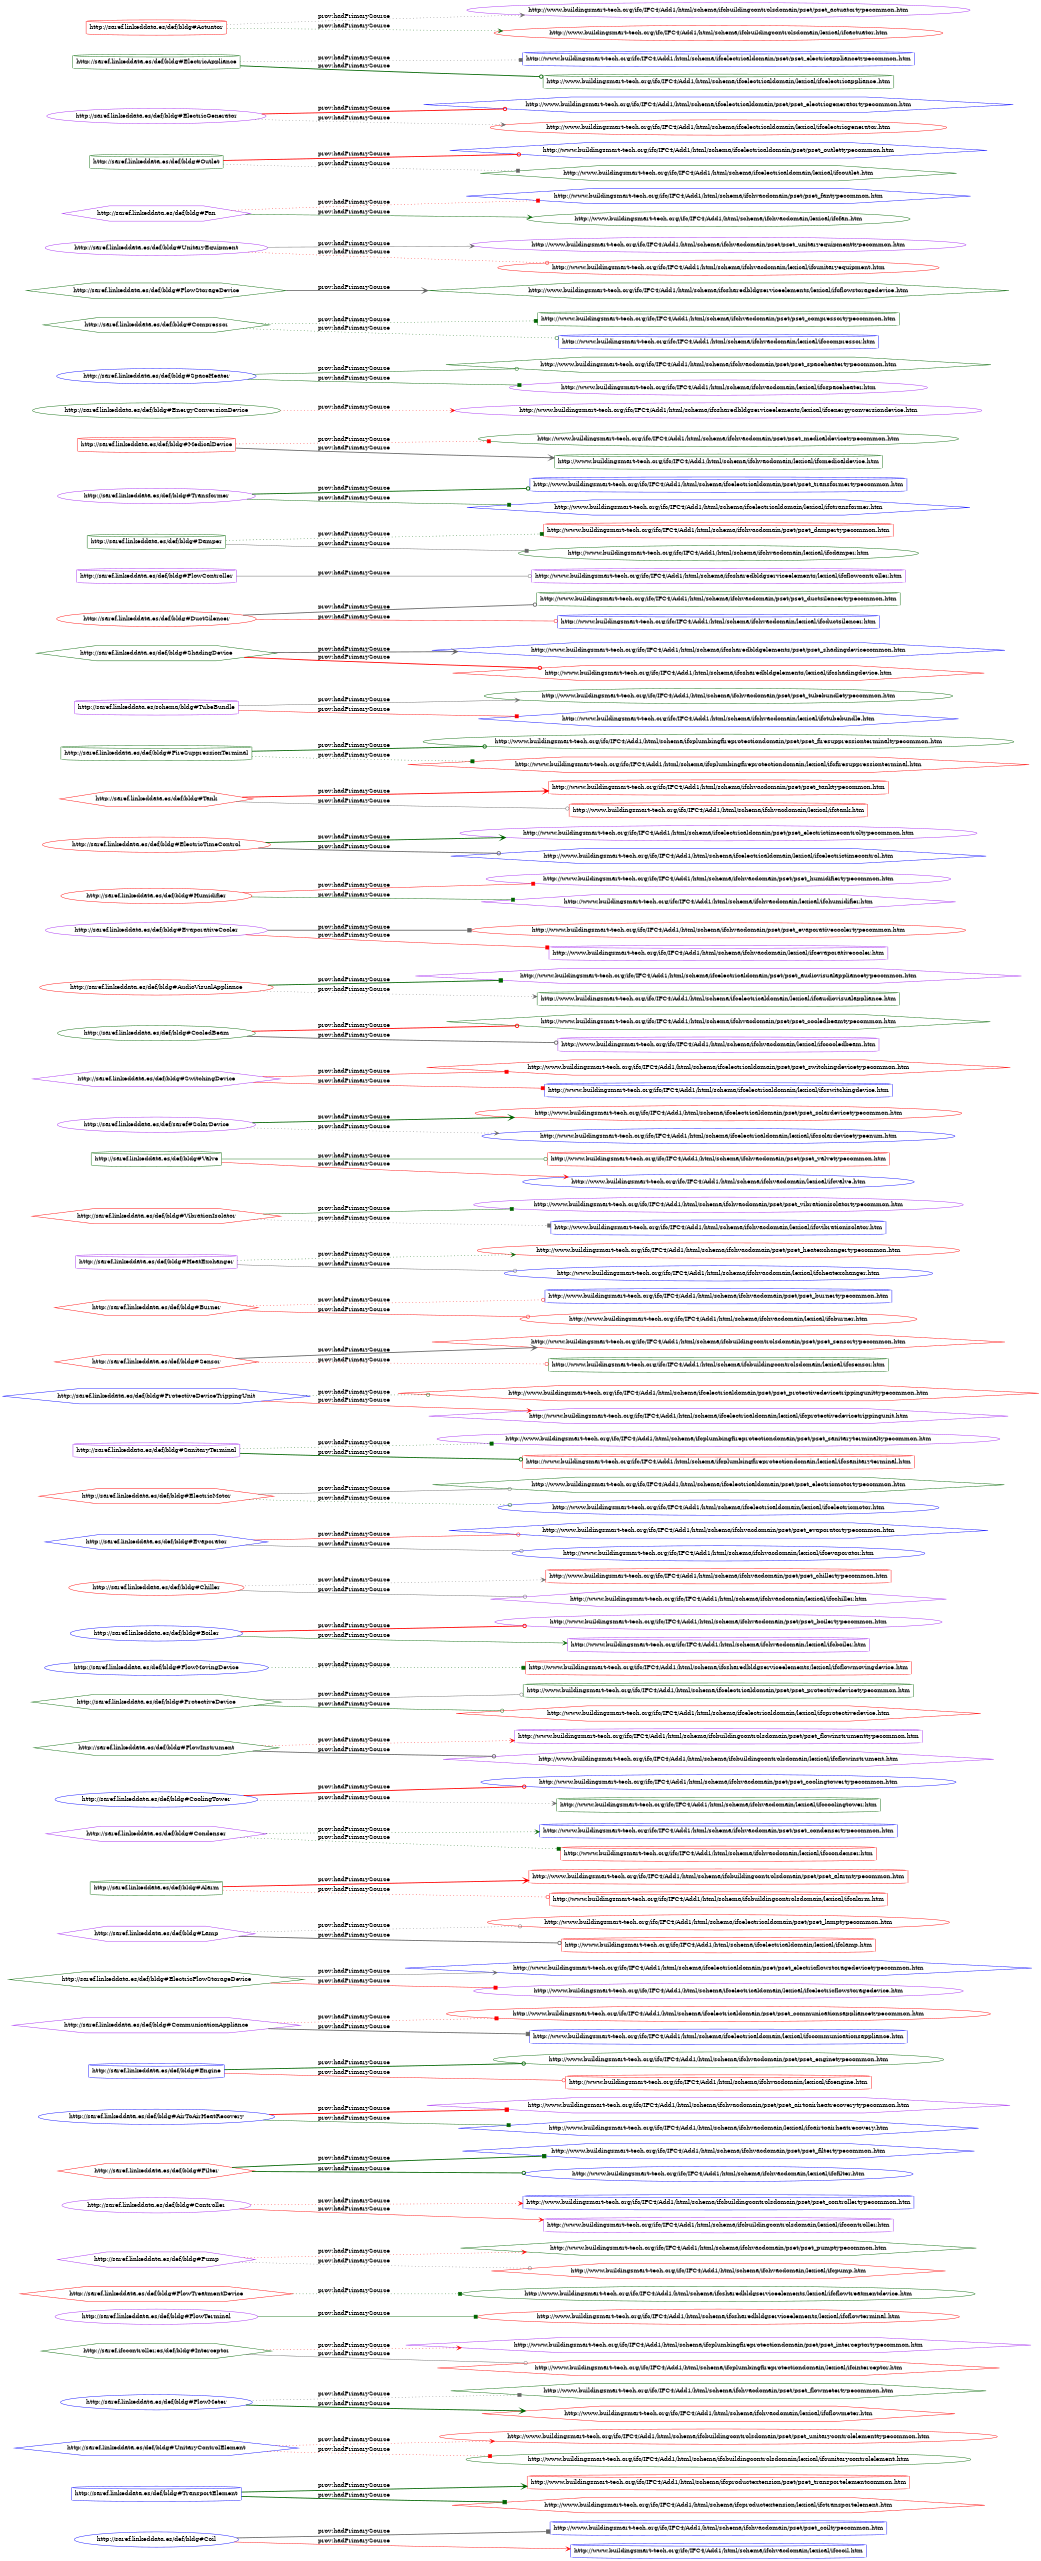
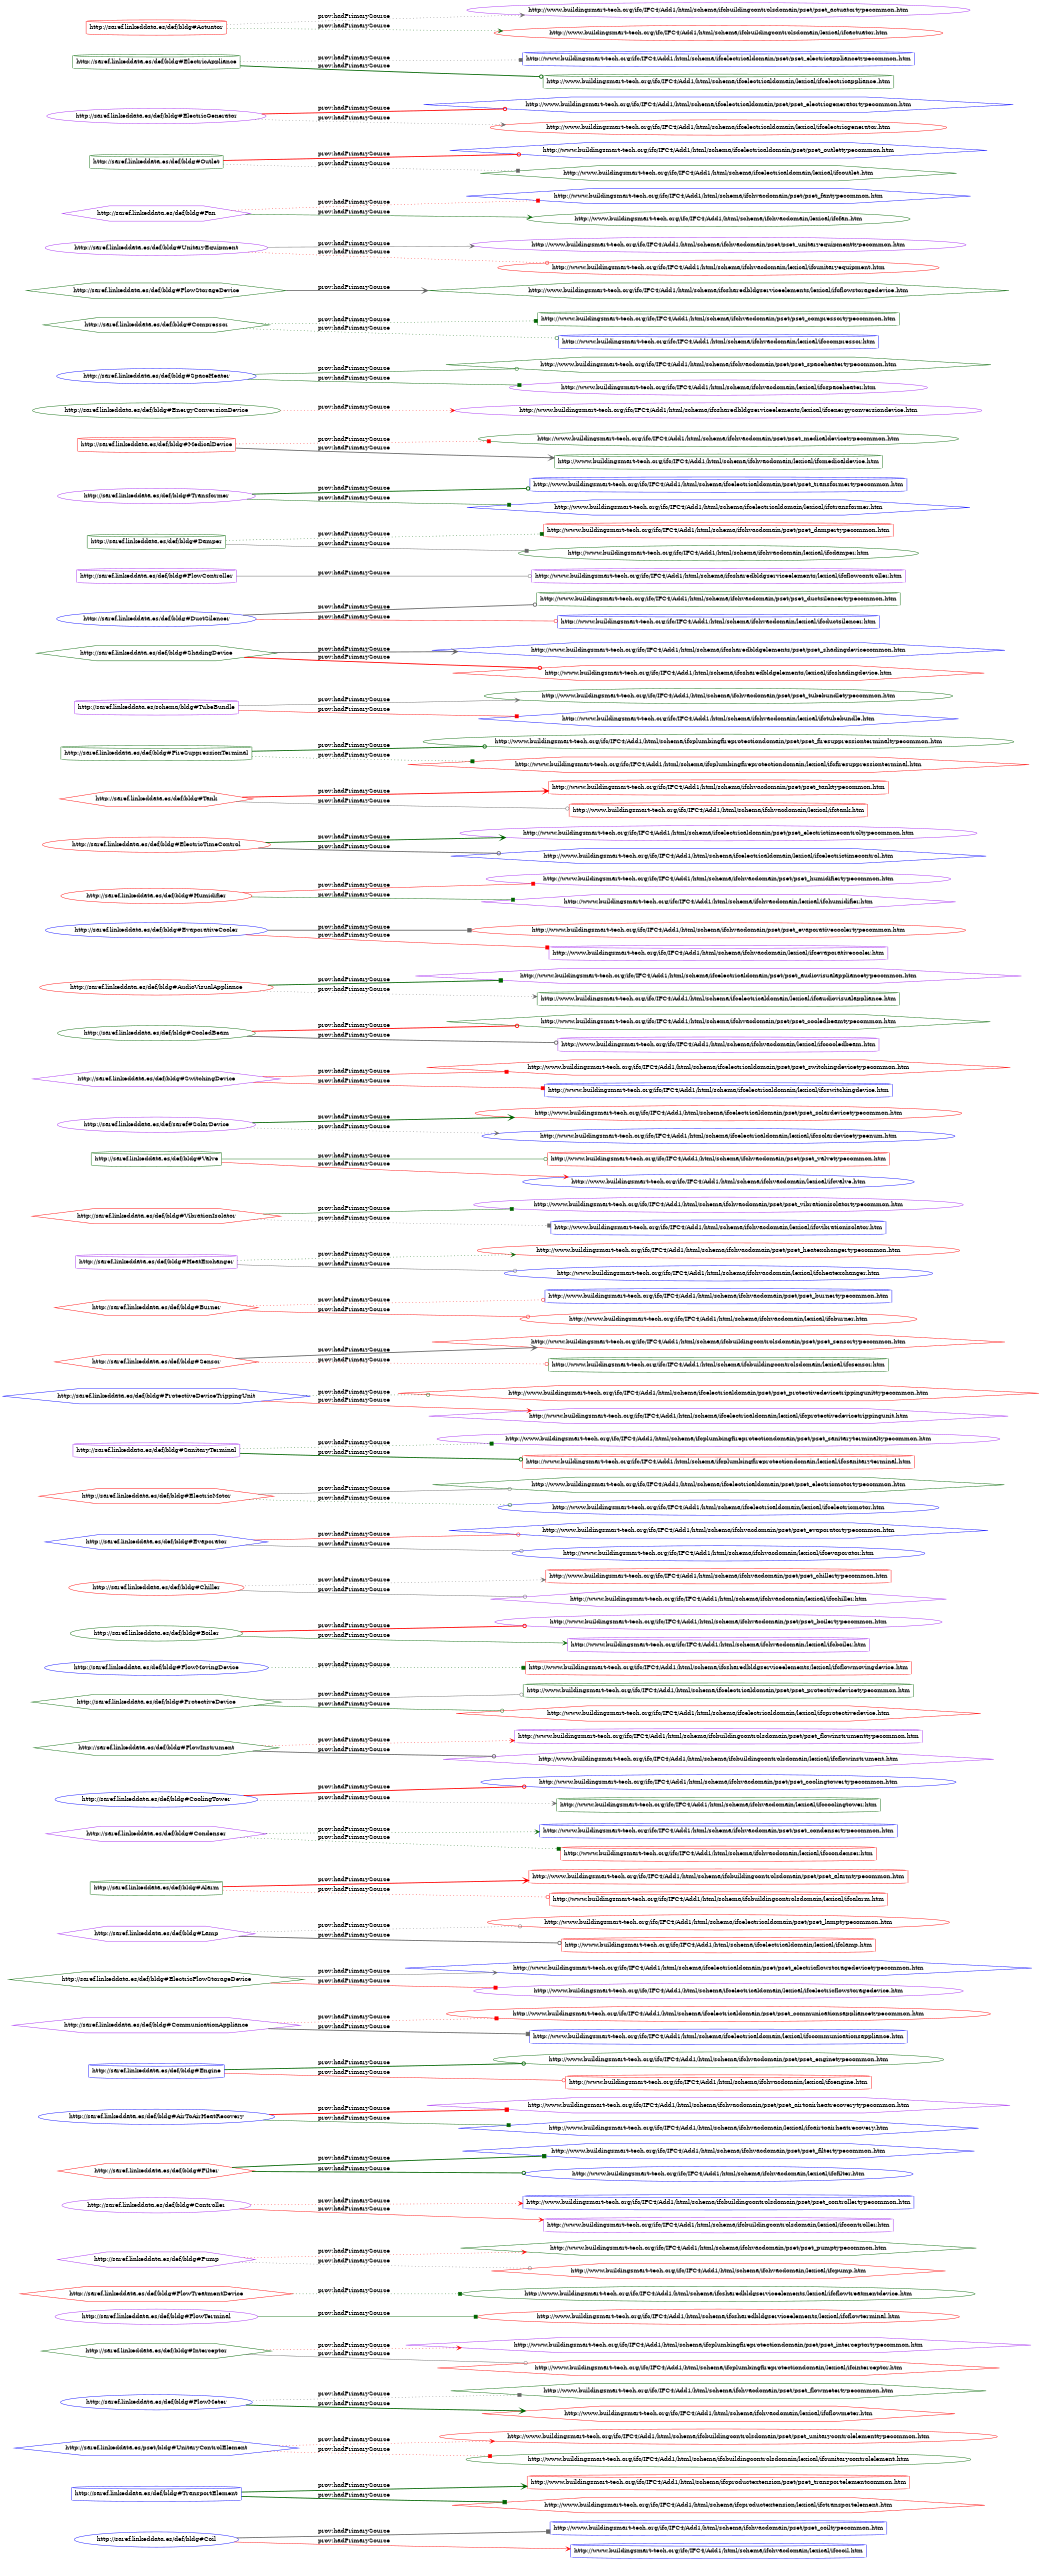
(156, 619) -> (156, 619)
(156, 930) -> (156, 930)
(156, 1633) -> (156, 1633)
(156, 2351) -> (156, 2351)
(156, 2448) -> (156, 2448)
